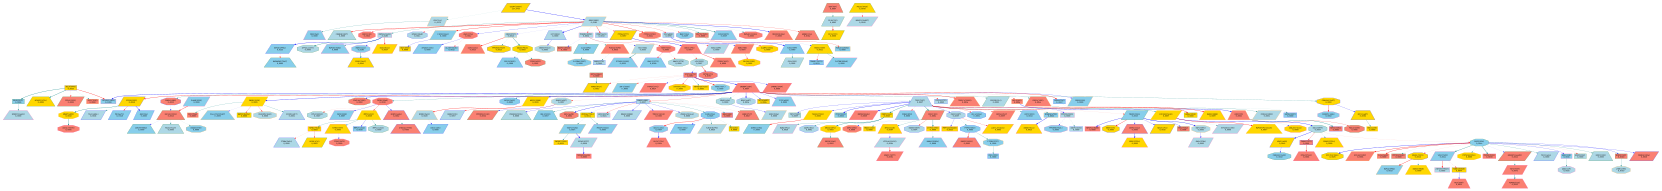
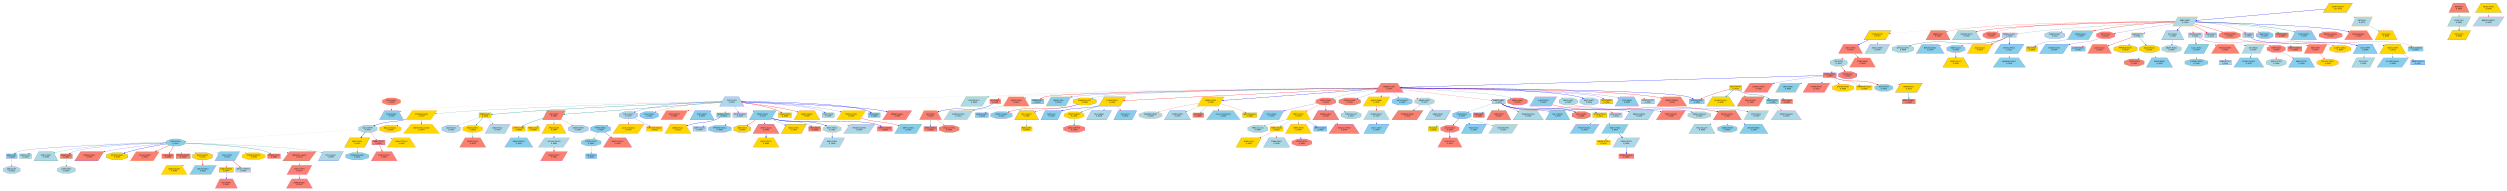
(314, 35) -> (2386, 35)
(586, 40) -> (2196, 40)
(596, 80) -> (1909, 95)
(877, 122) -> (391, 107)
(659, 129) -> (1450, 129)
(1464, 148) -> (201, 148)
